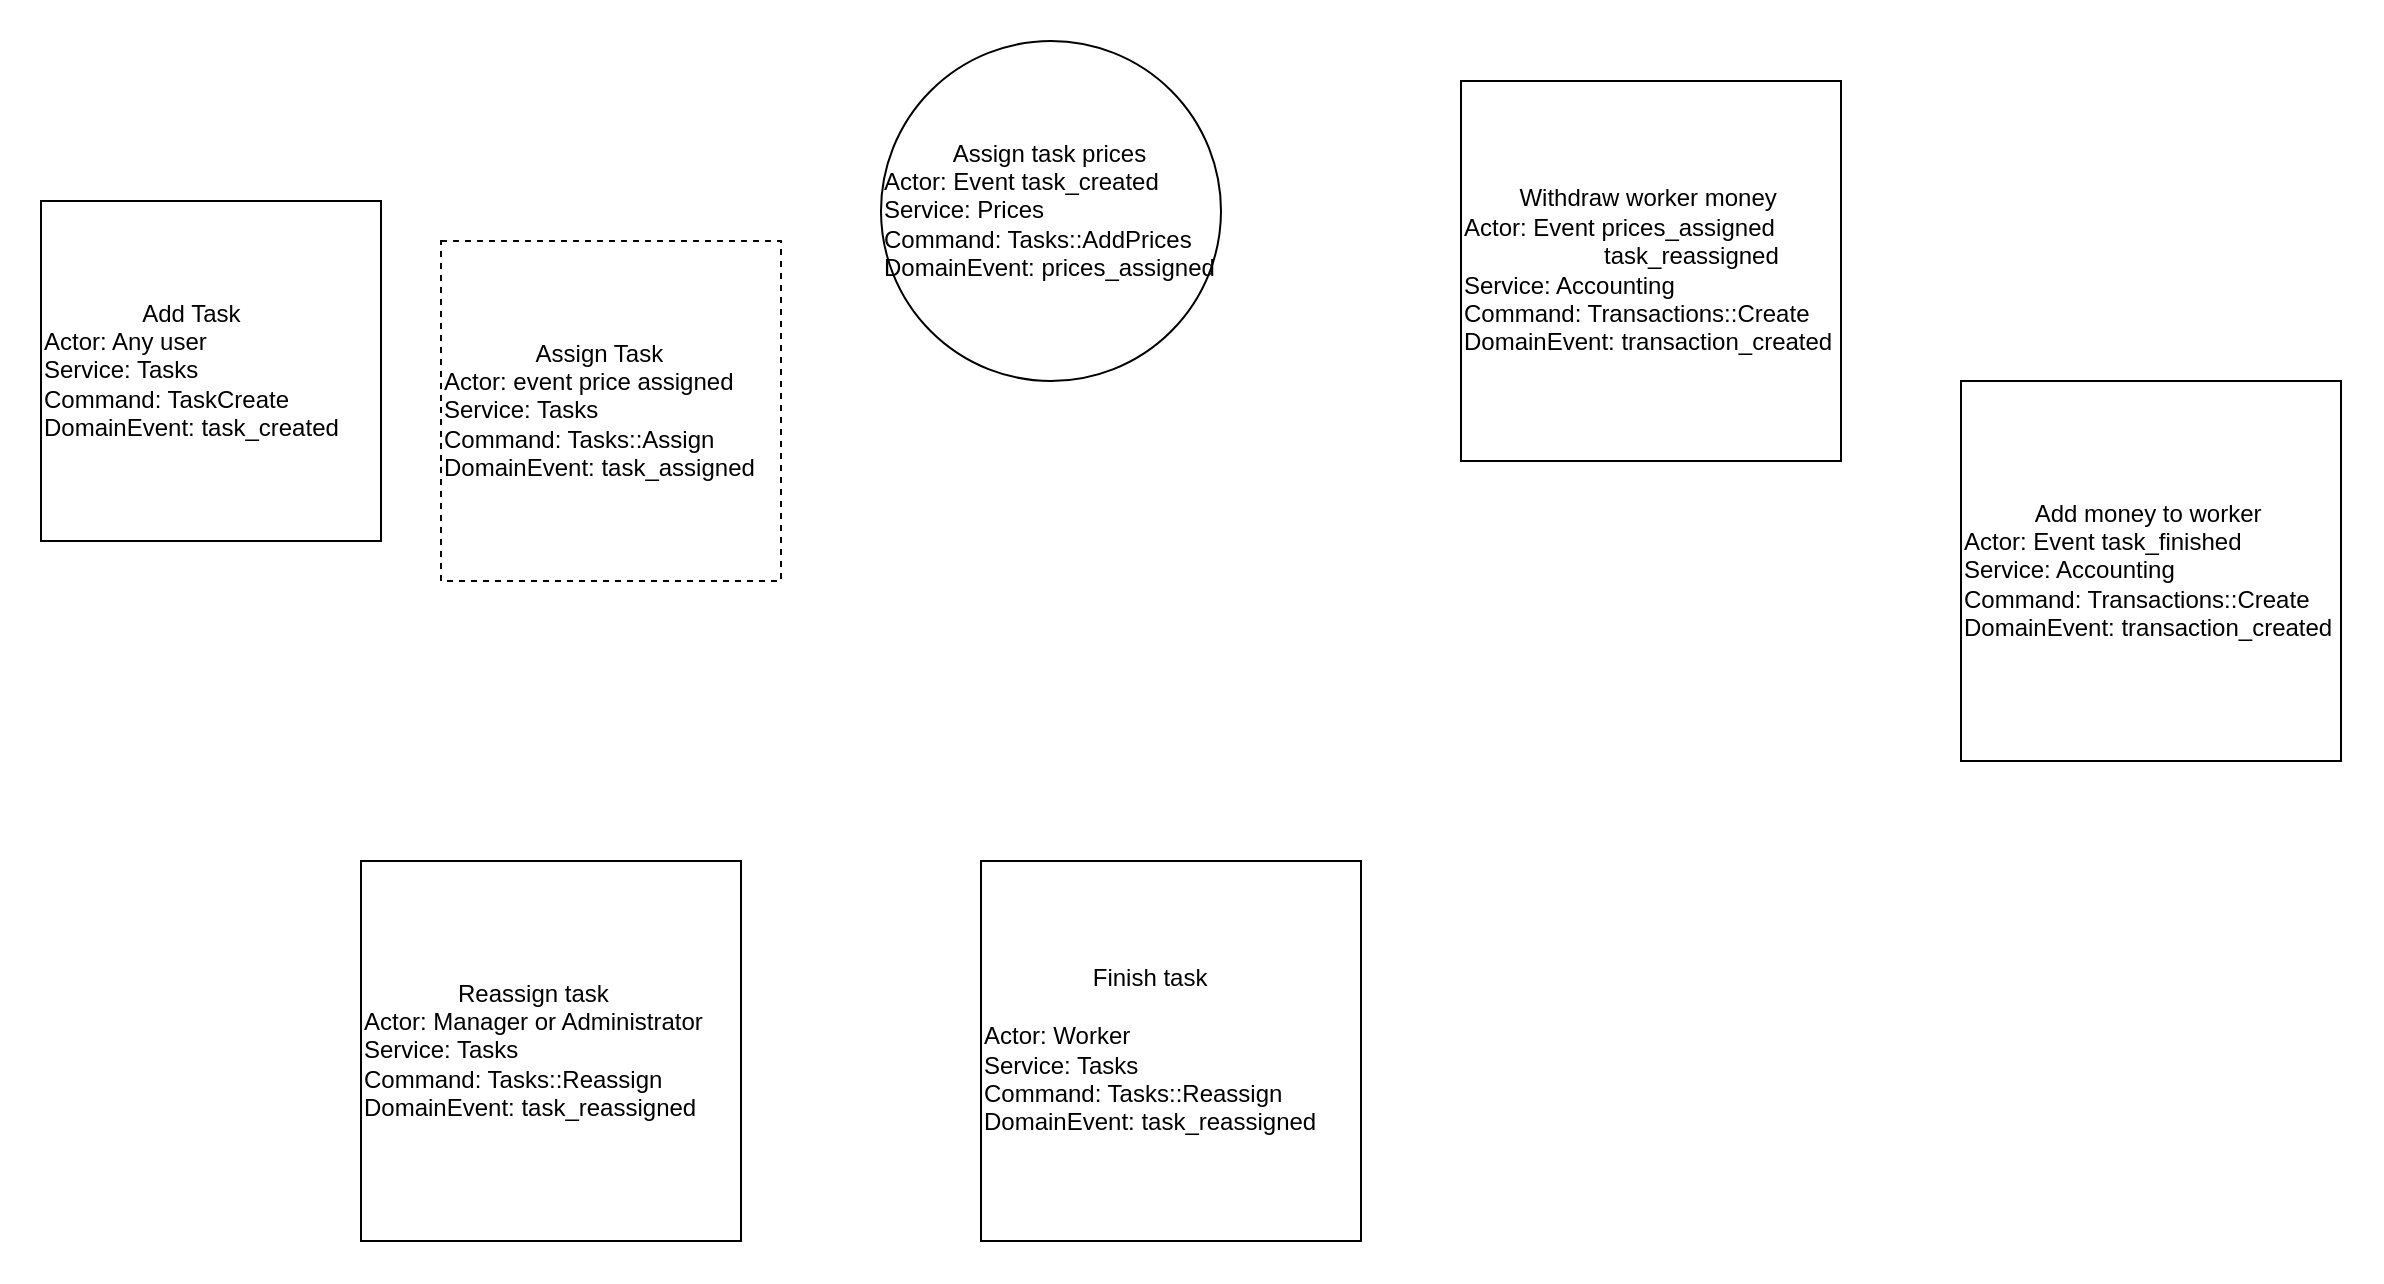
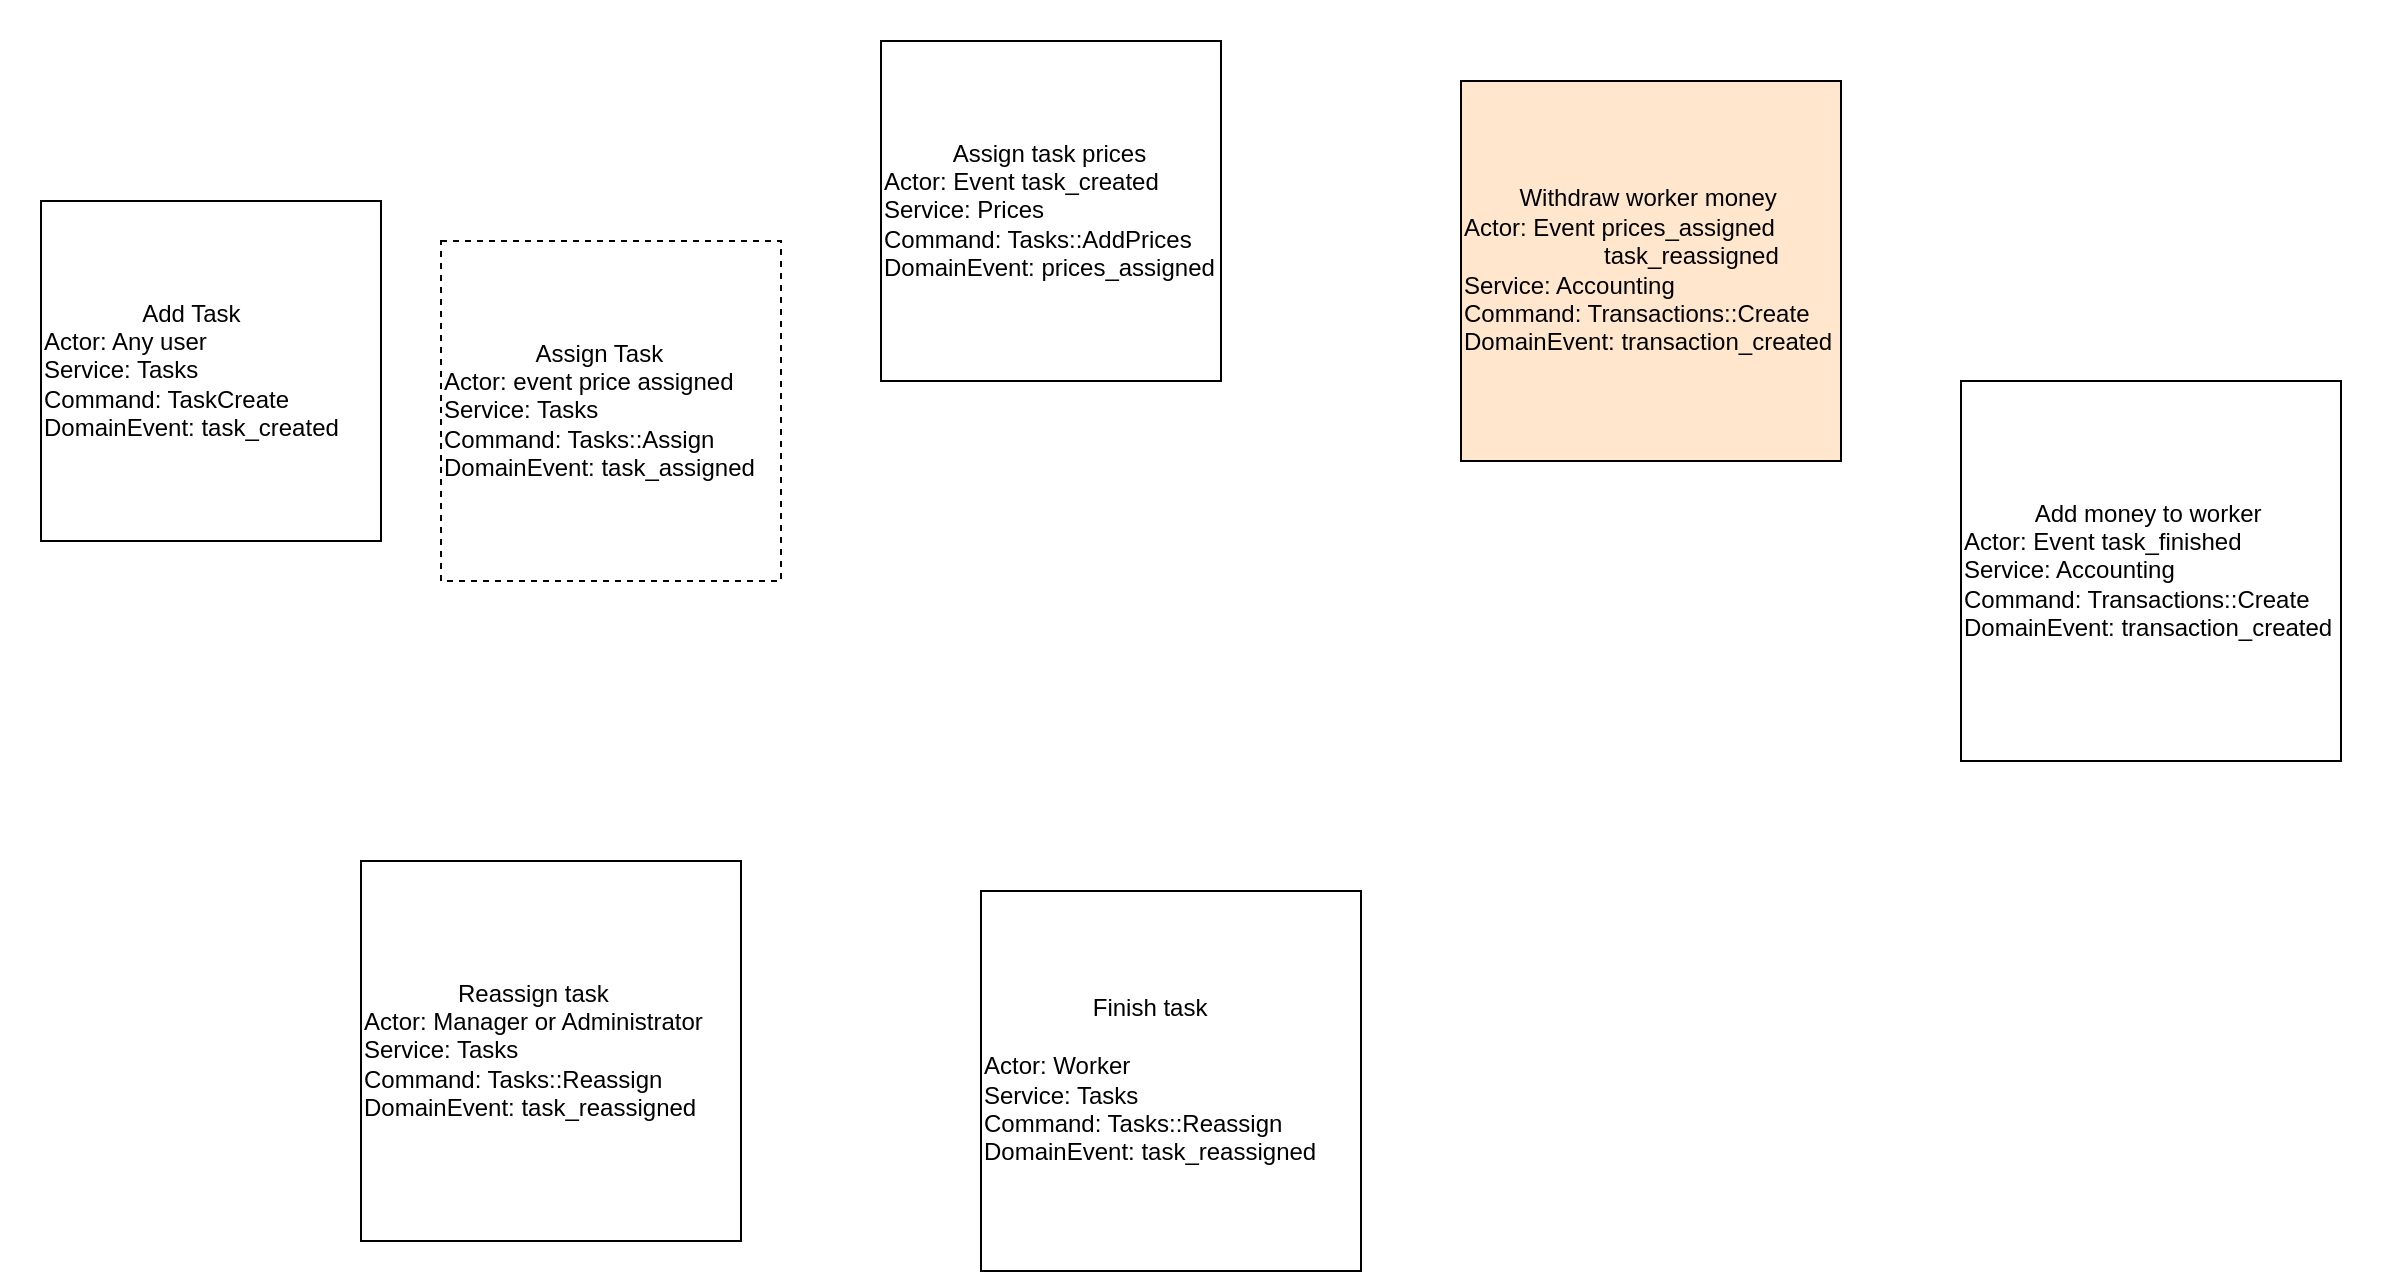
(1051, 211) -> (1051, 211)
(1651, 271) -> (1651, 271)
(1171, 1051) -> (1171, 1081)
